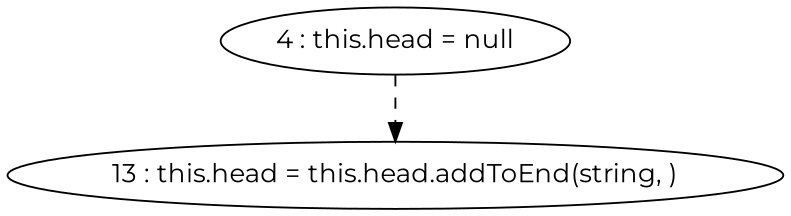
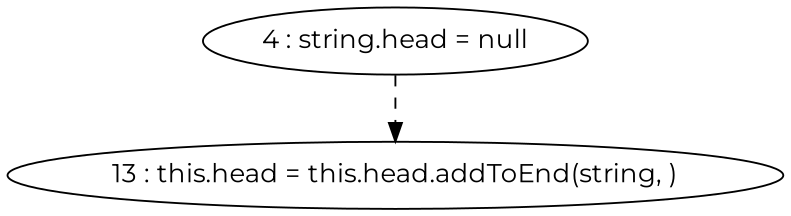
(395, 41) -> (395, 41)
